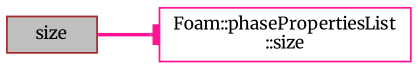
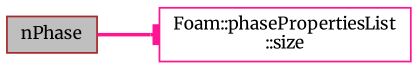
(52, 35) -> (52, 35)
